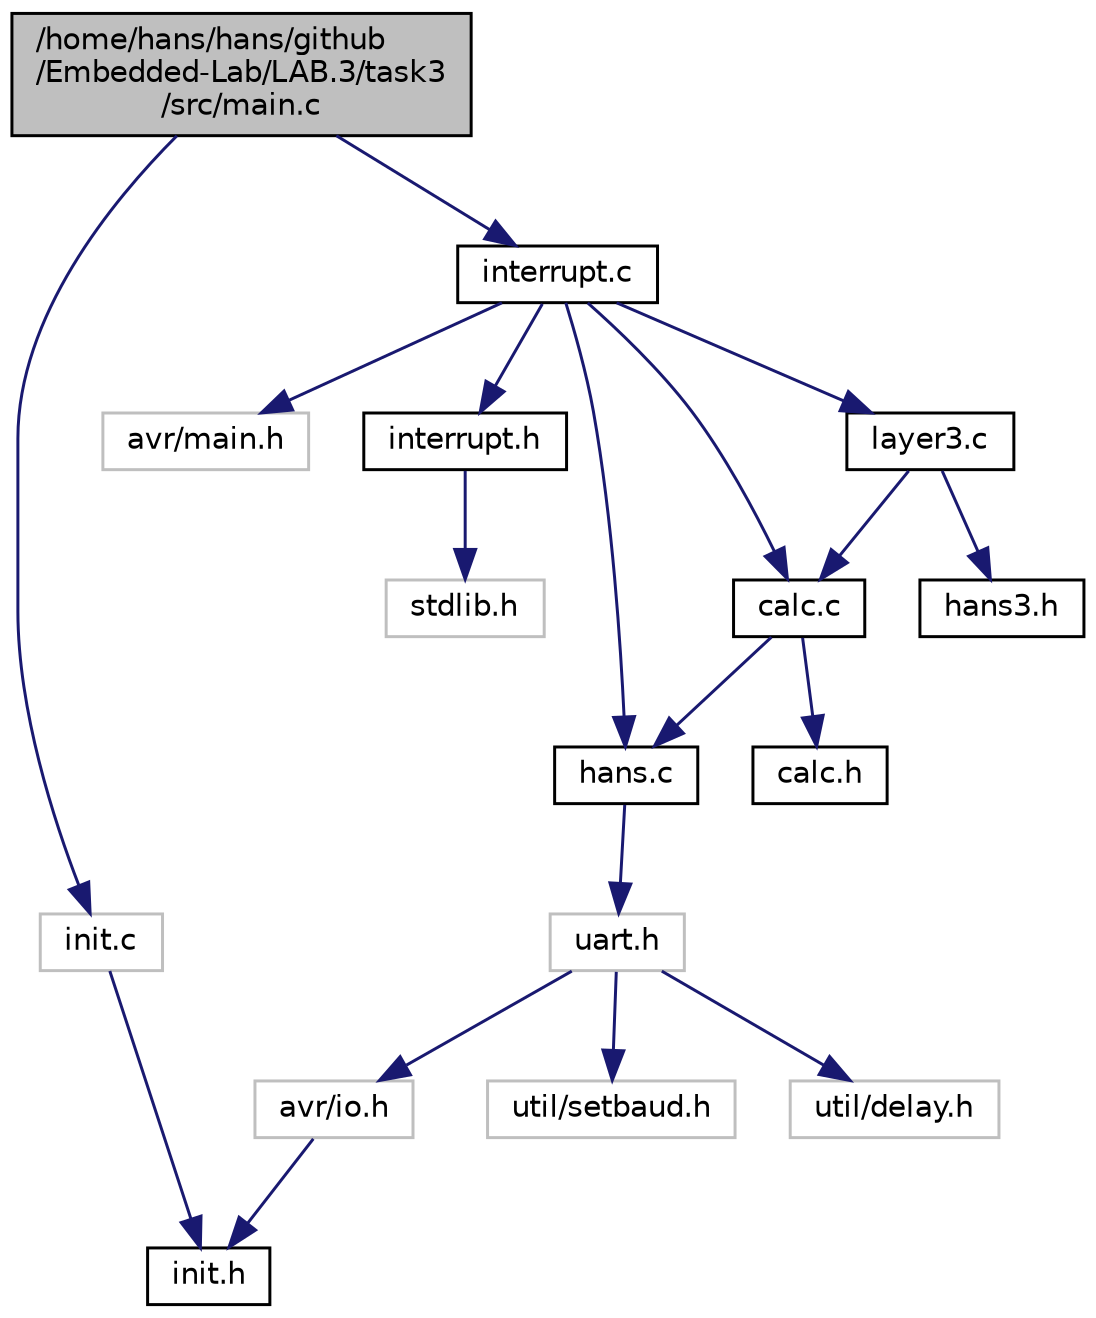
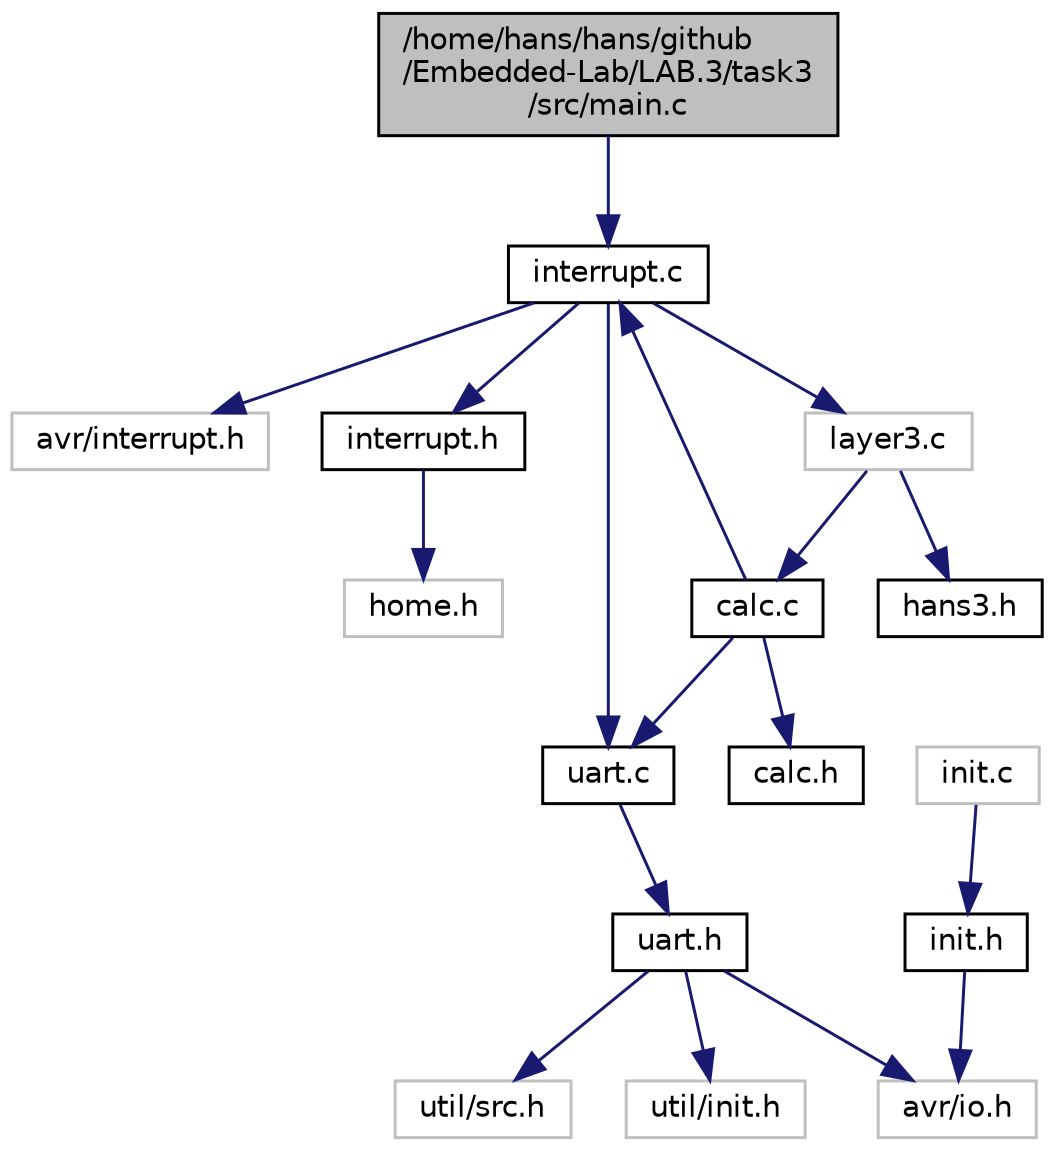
(695, 416) -> (689, 455)
(206, 441) -> (140, 441)
(930, 441) -> (889, 441)
(18, 491) -> none
(465, 608) -> (423, 608)
(626, 775) -> (608, 775)
(617, 942) -> (680, 942)
(611, 1109) -> (483, 1109)
(895, 1109) -> (716, 1109)
(280, 1181) -> (963, 1011)
